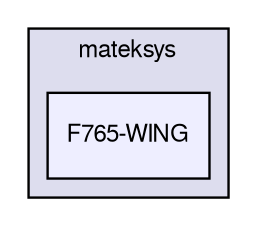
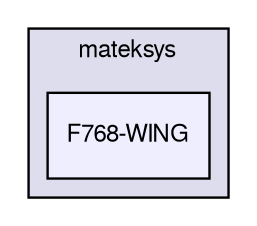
(129, 136) -> (129, 136)
